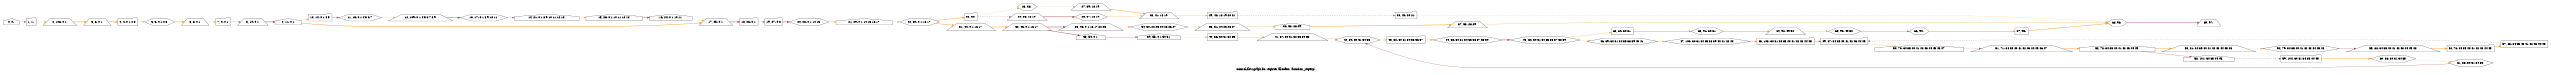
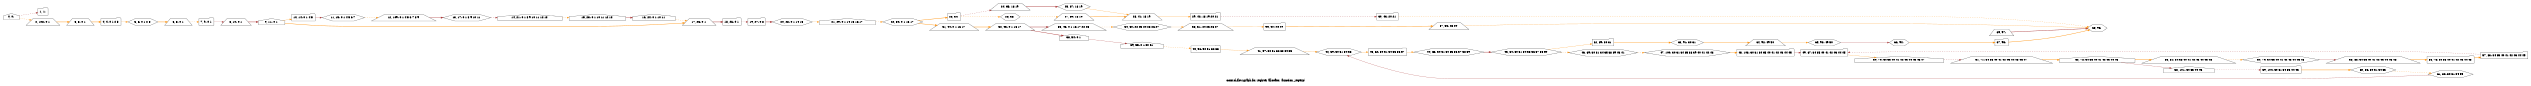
(40, 22) -> (24, 19)
(2162, 23) -> (2048, 30)
(1292, 27) -> (1275, 27)
(1222, 37) -> (1206, 49)
(1292, 37) -> (1275, 51)
(1622, 41) -> (1603, 53)
